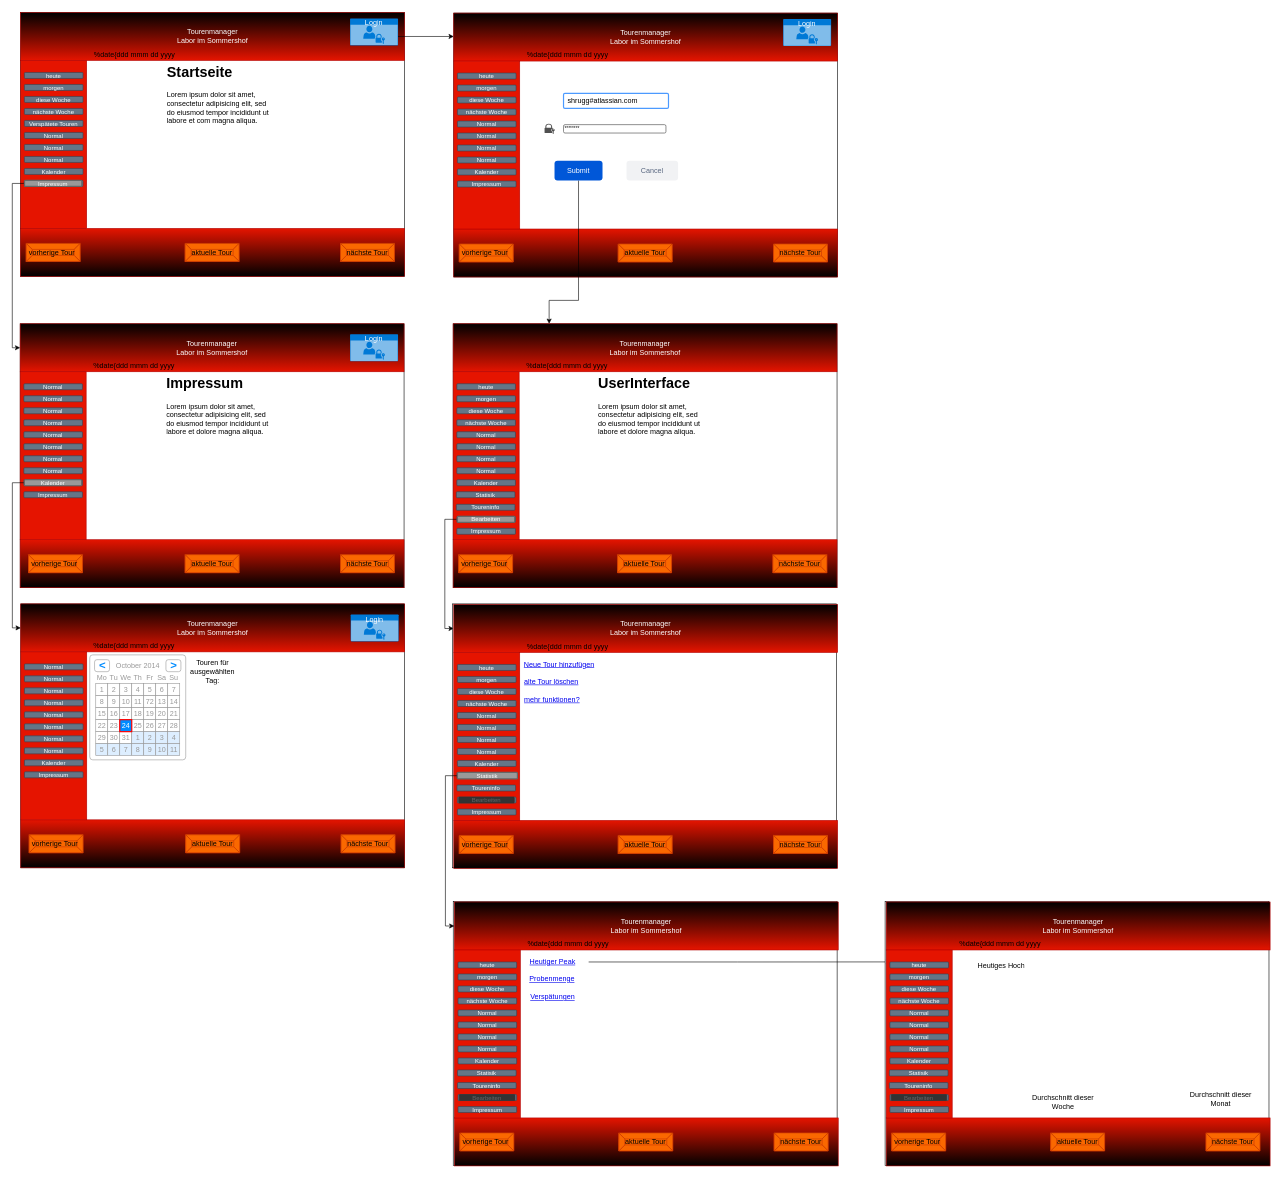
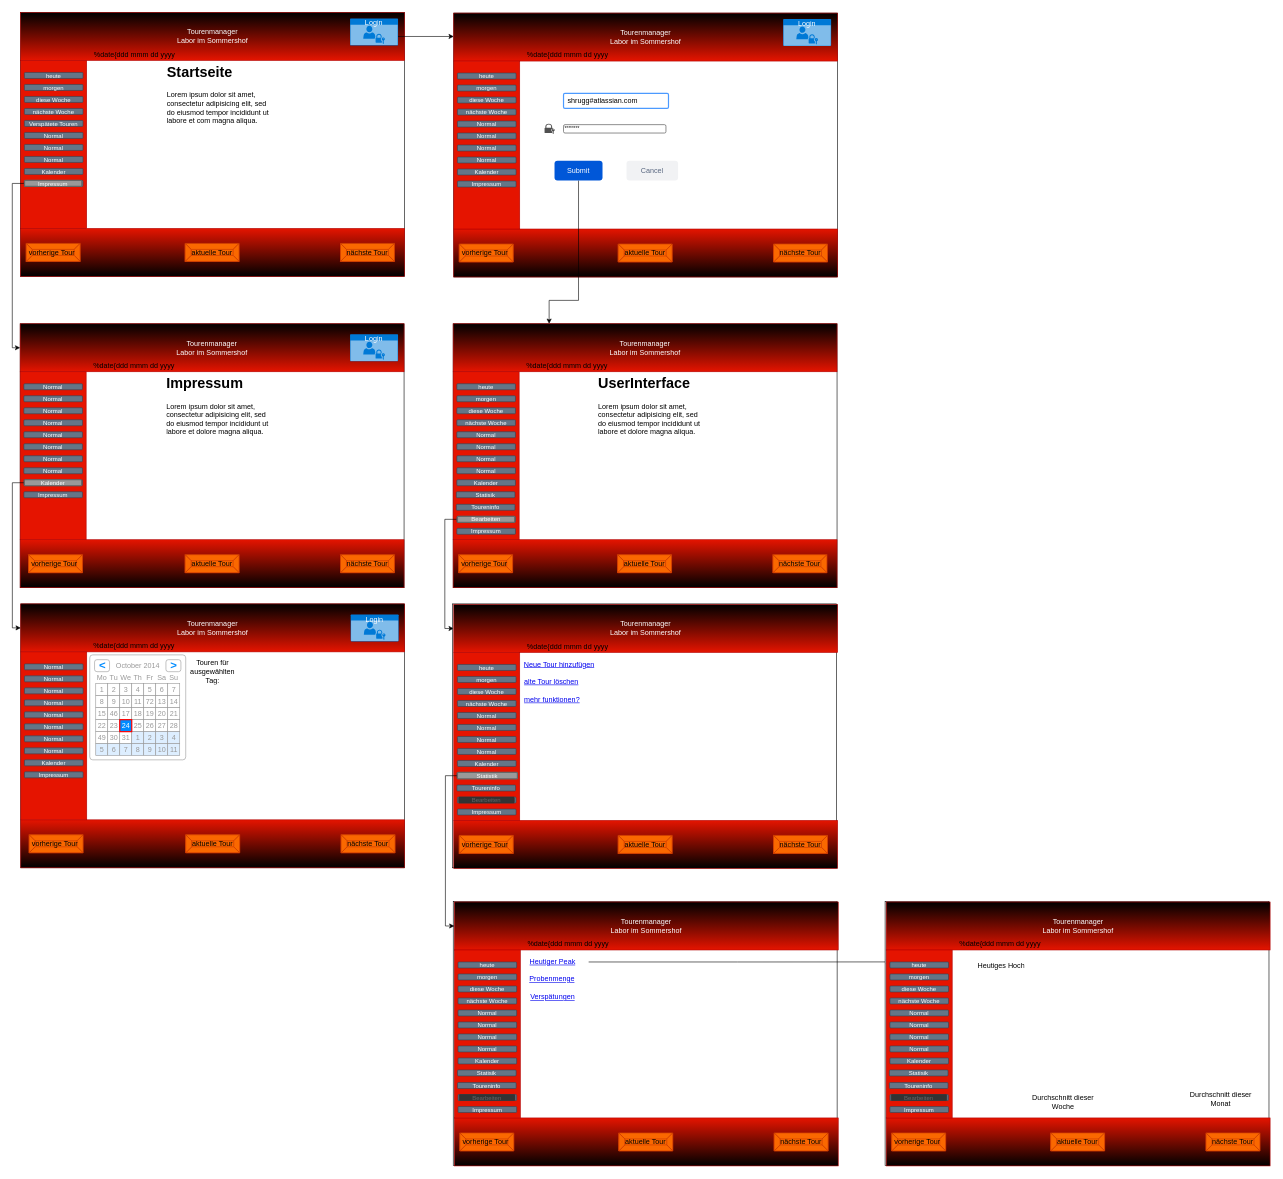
(114, 714) -> (114, 714)
(102, 738) -> (102, 738)
